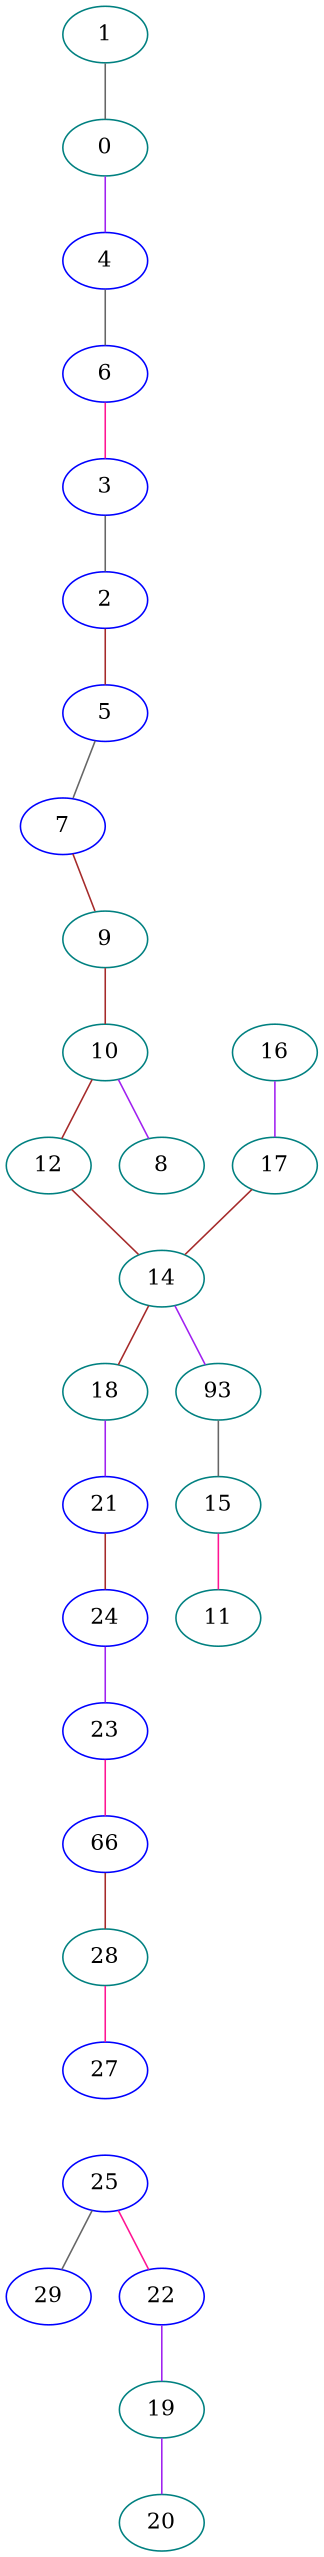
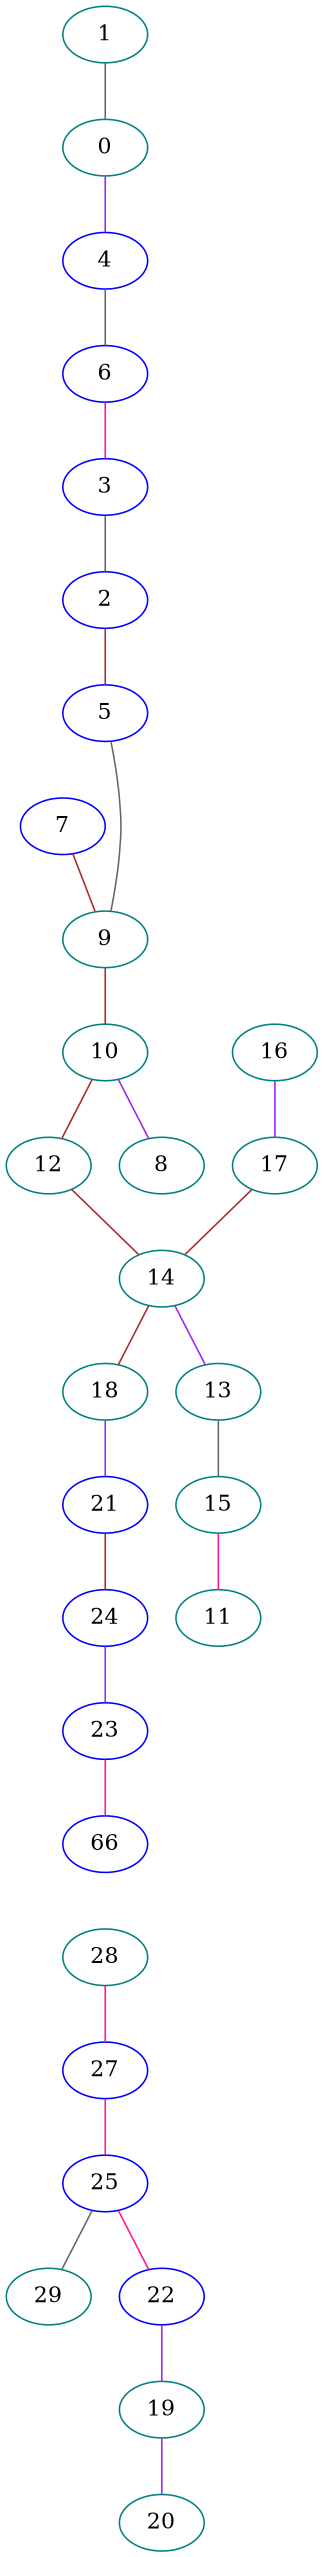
(84, 769) -> (121, 826)
(218, 1392) -> (218, 1392)
(105, 1901) -> none
none -> (105, 2127)
(49, 2297) -> (49, 2297)
